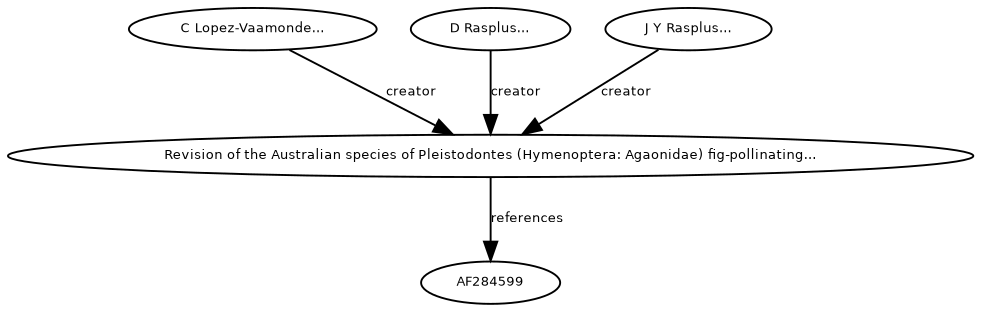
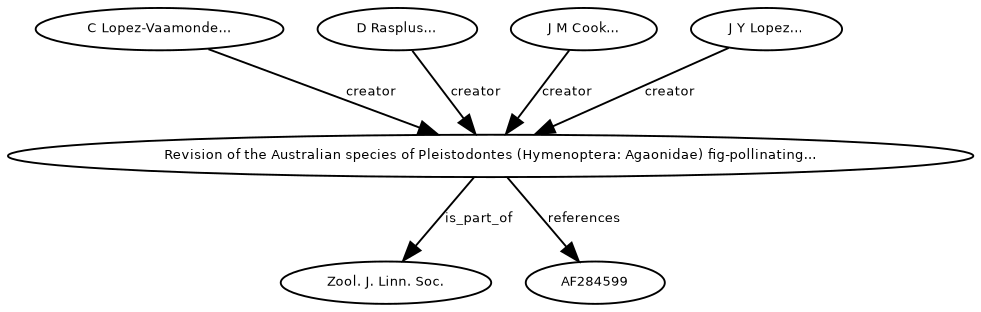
none -> (584, 29)
(689, 29) -> (767, 29)
none -> (386, 283)
